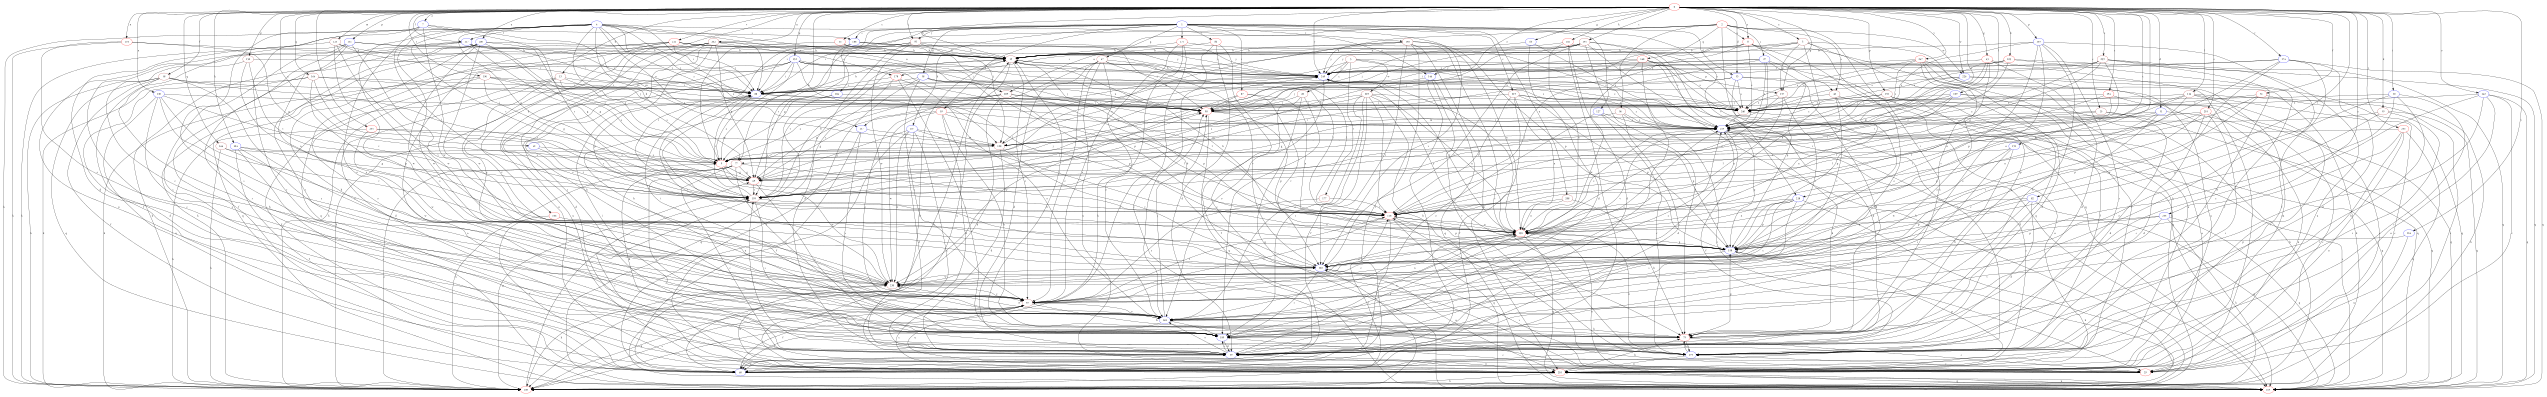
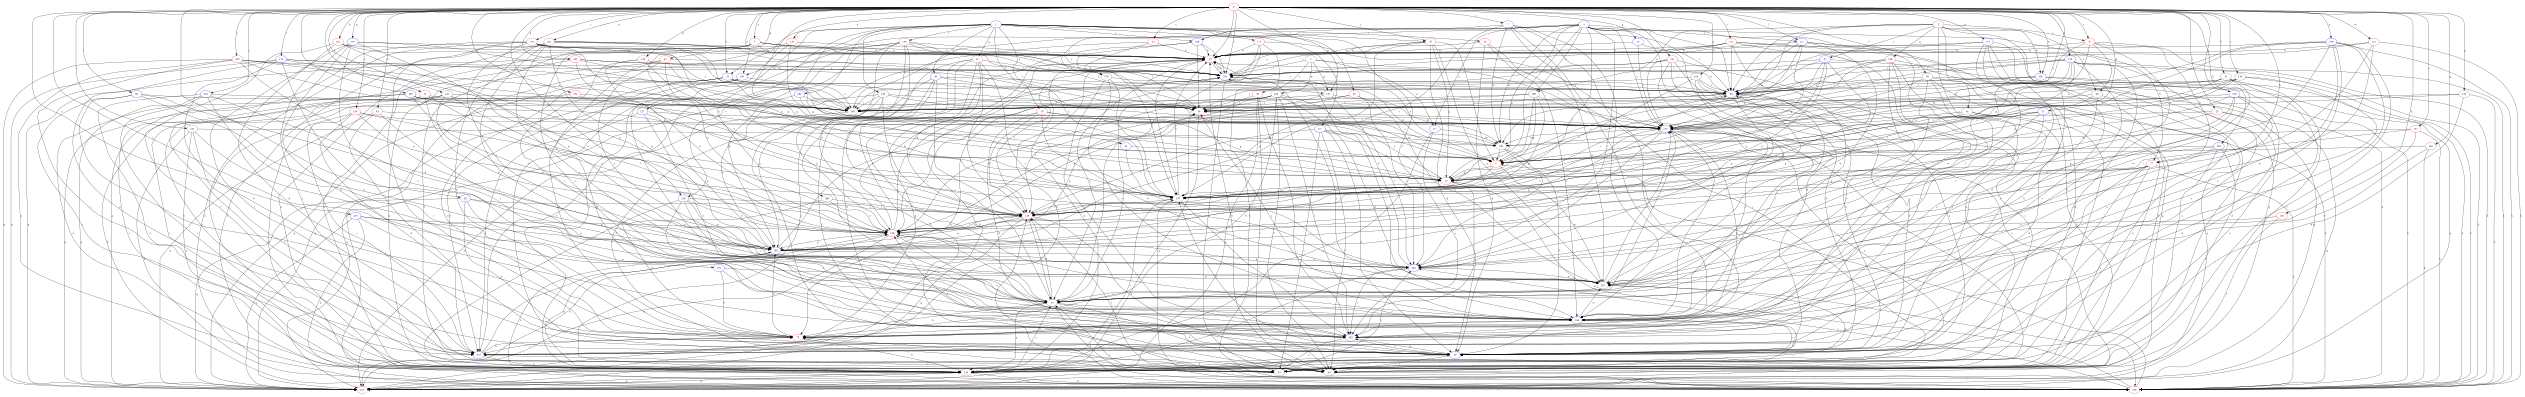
(901, 102) -> none
(1369, 156) -> none
(1469, 167) -> (1614, 180)
(1324, 198) -> none
(2409, 233) -> none
